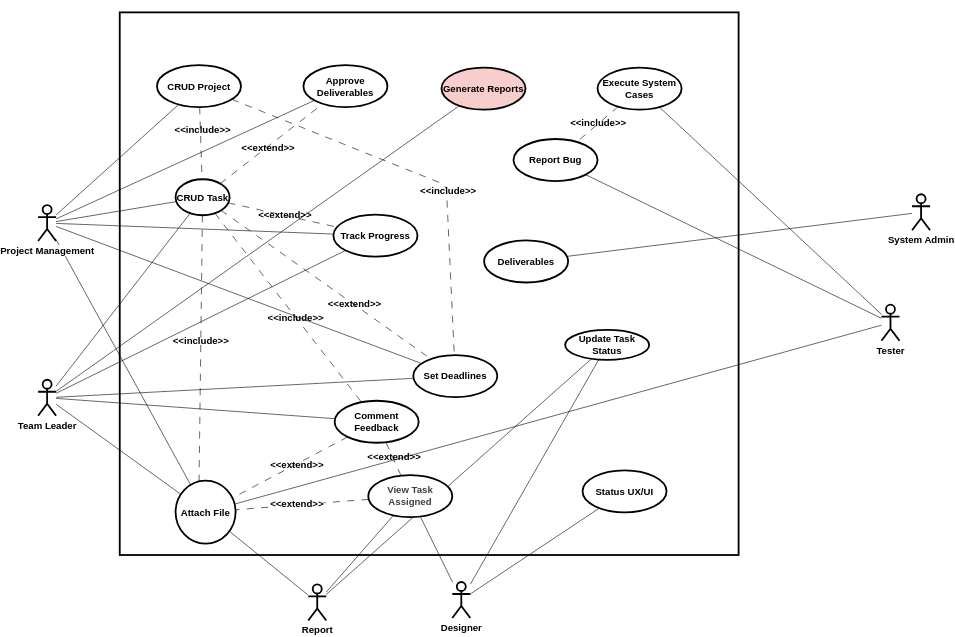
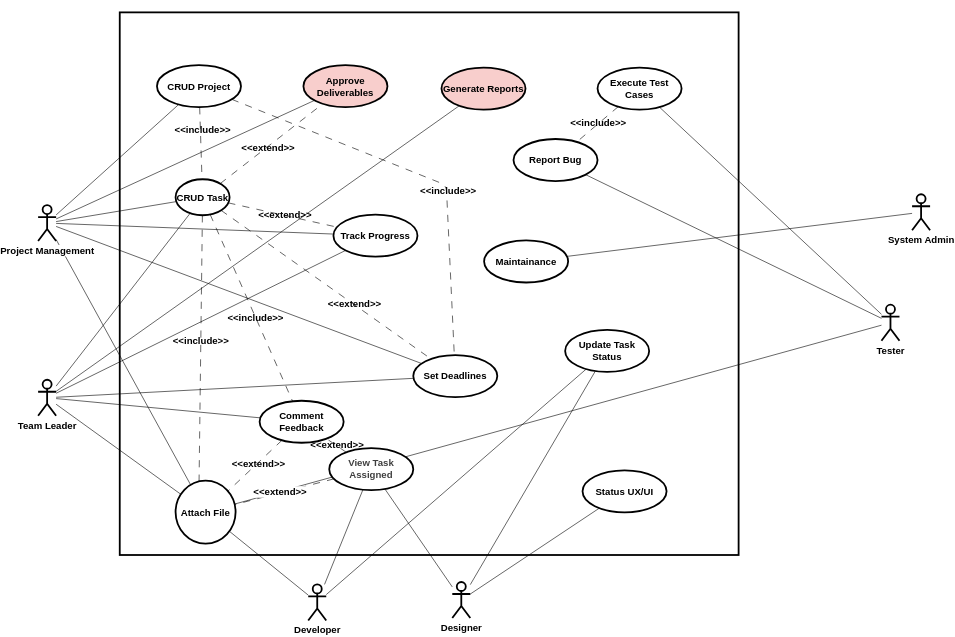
(345, 86) -> (345, 86)
(639, 89) -> (639, 89)
(526, 261) -> (526, 261)
(607, 345) -> (607, 351)
(377, 422) -> (302, 422)
(410, 496) -> (371, 469)
(317, 630) -> (317, 630)
